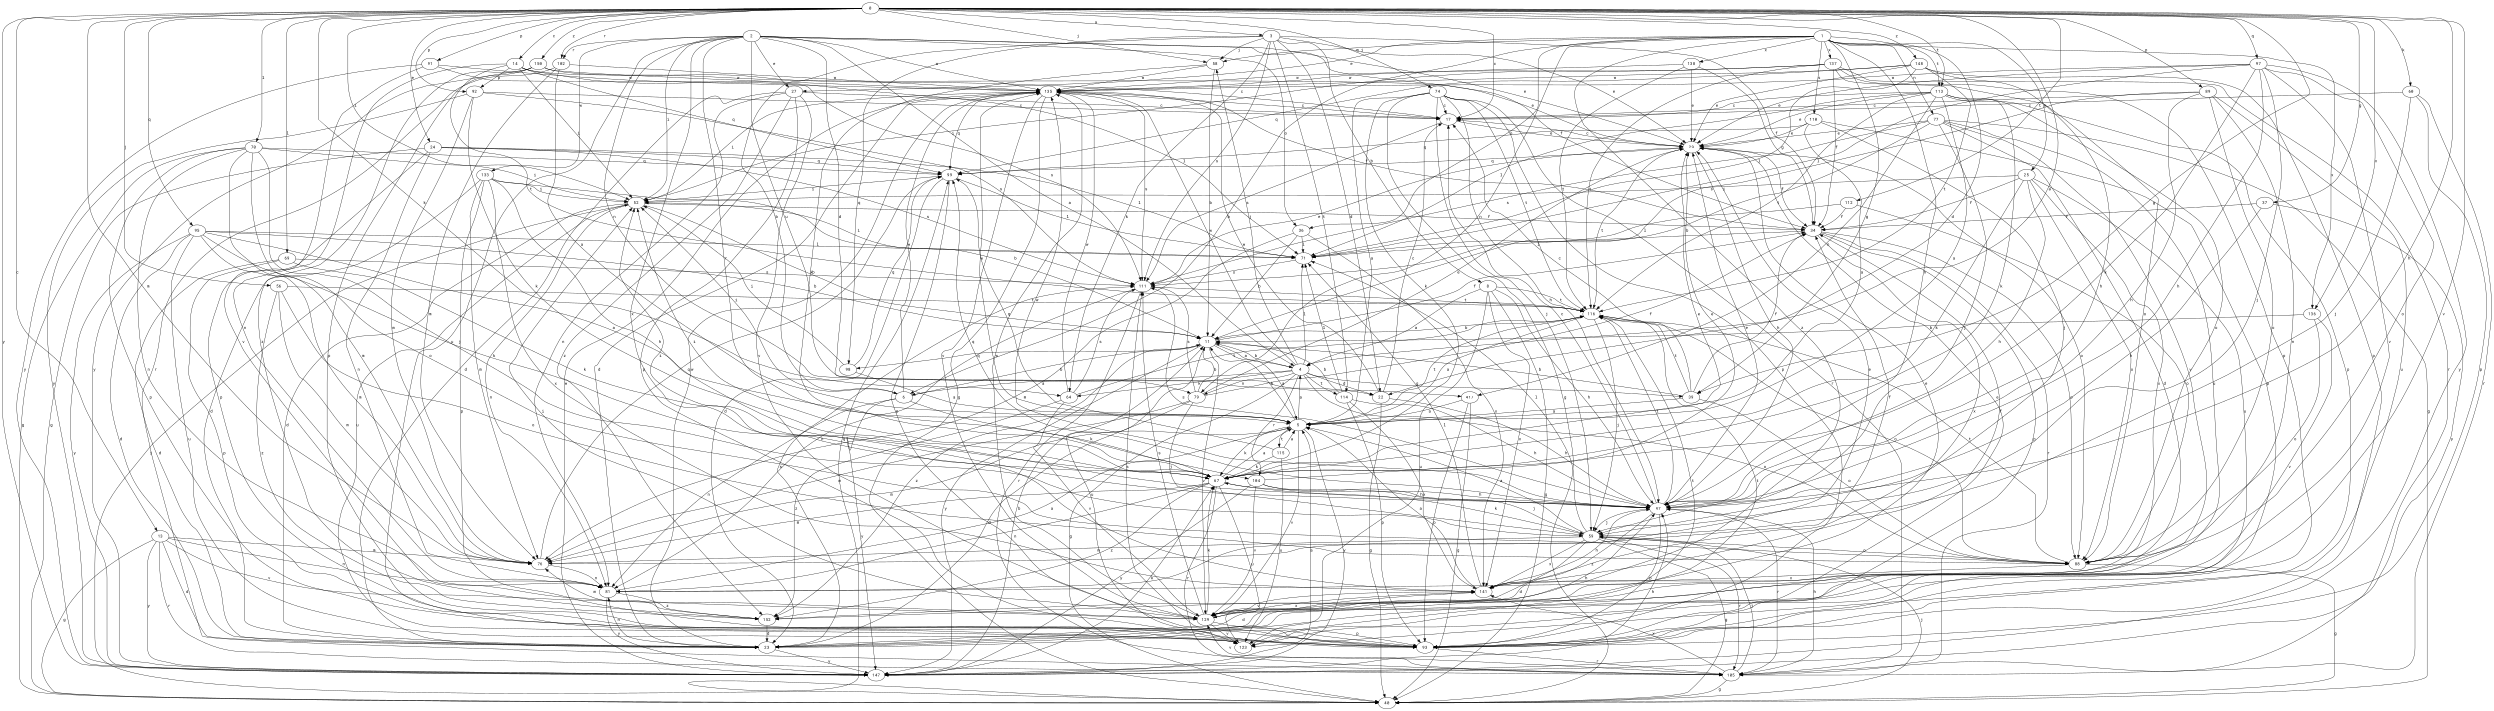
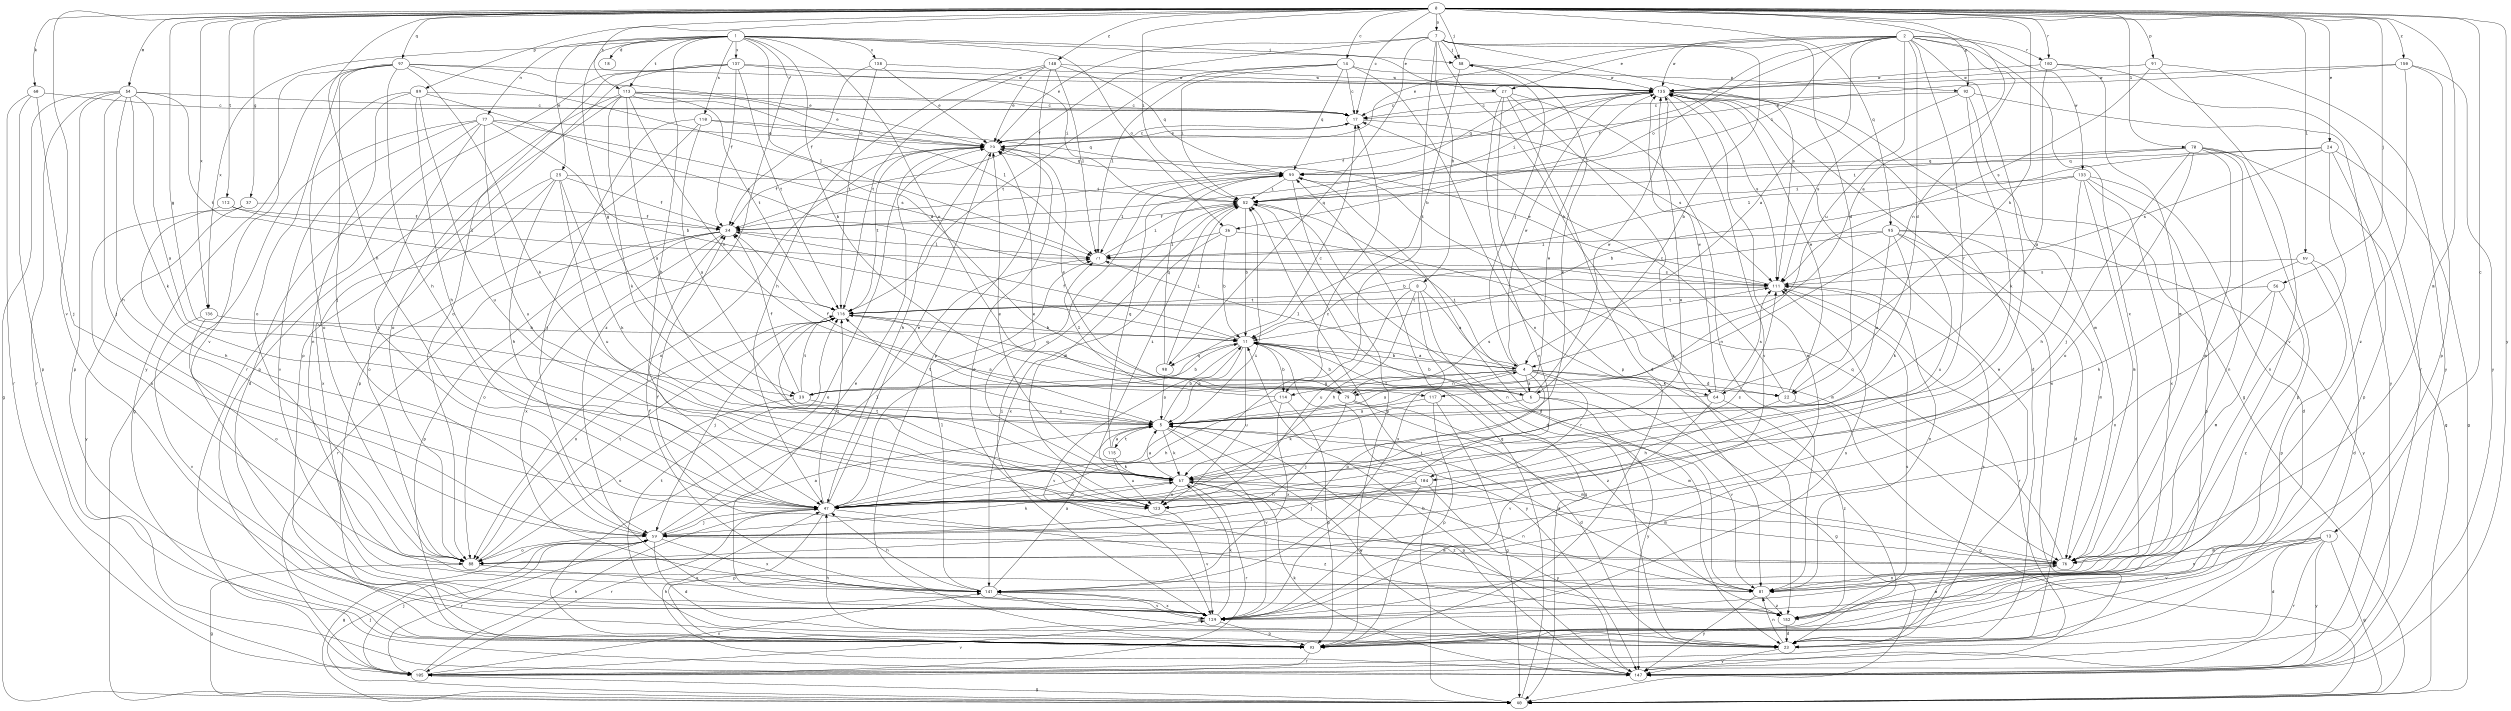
(1271, 36) -> (1437, 36)
none -> (607, 64)
(1438, 92) -> (128, 92)
(1783, 147) -> (812, 147)
(1296, 356) -> (1277, 360)
(1470, 397) -> (1433, 397)
(709, 495) -> (1732, 495)
(1222, 633) -> (1198, 548)
